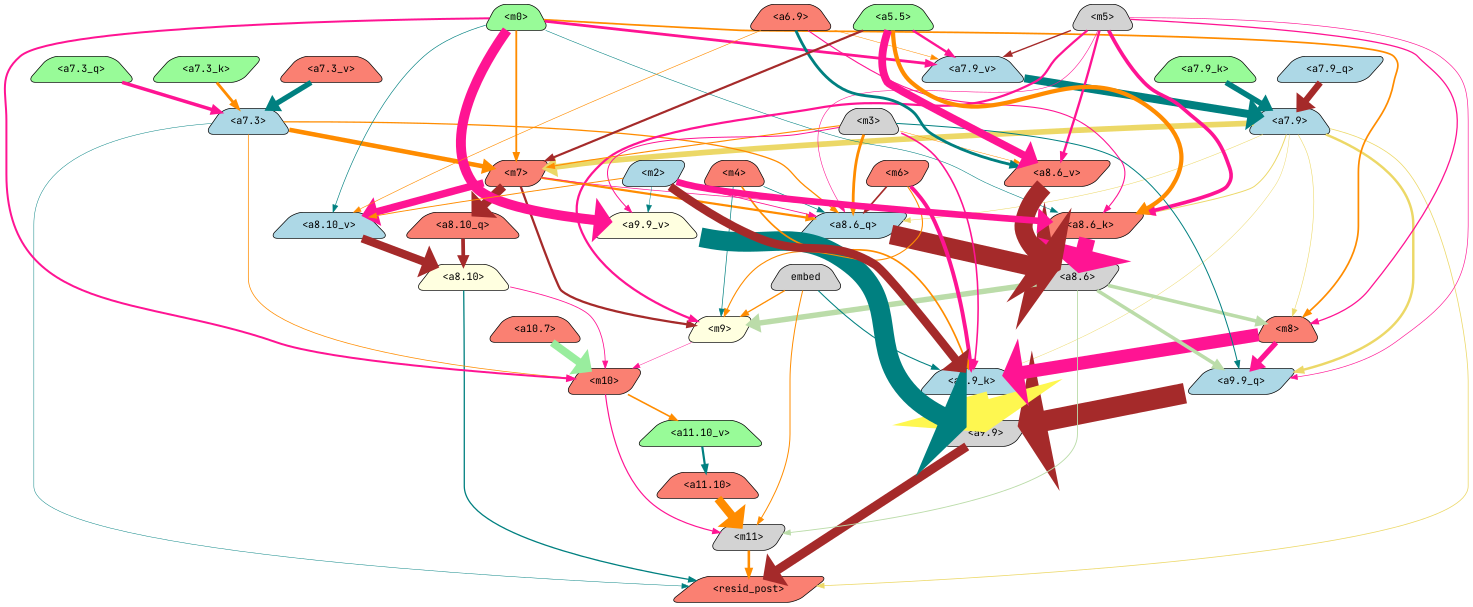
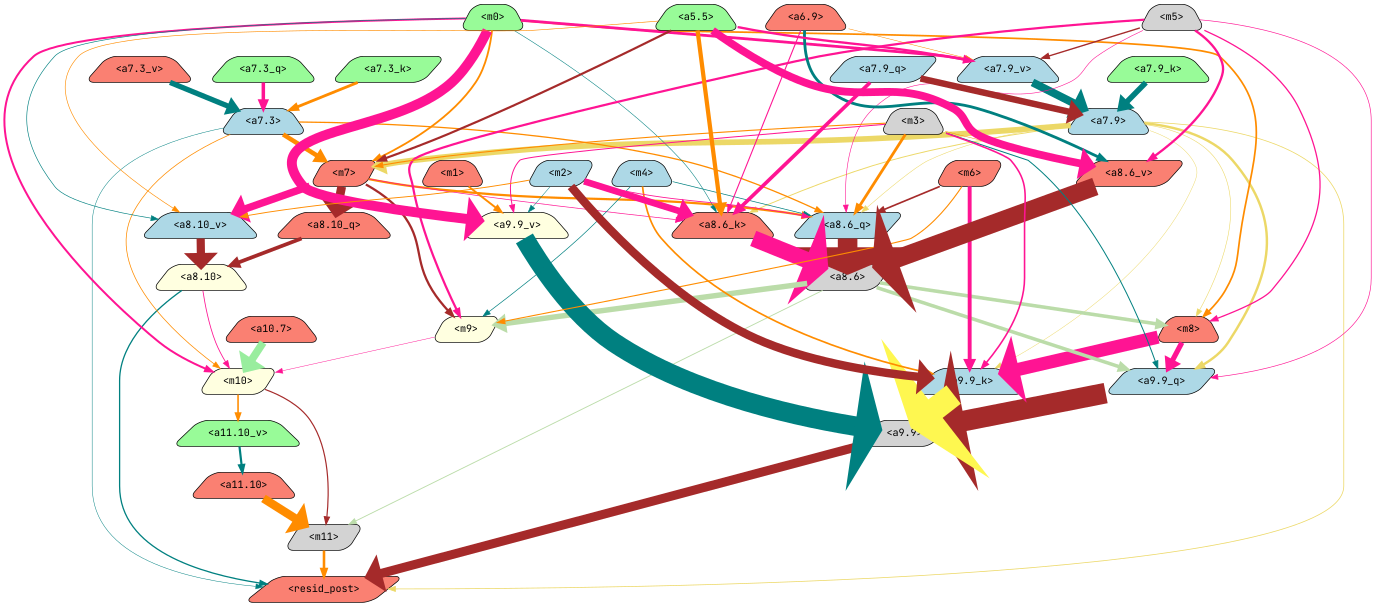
(559, 116) -> (266, 32)
(1208, 129) -> (802, 148)
none -> (453, 173)
(734, 173) -> (642, 173)
(1090, 225) -> (723, 225)
(806, 277) -> none
(604, 381) -> (238, 381)
(634, 483) -> (320, 440)
